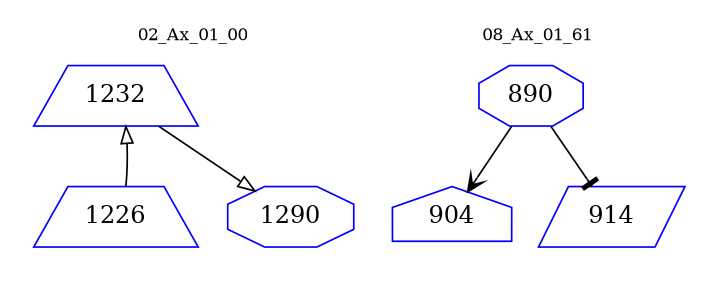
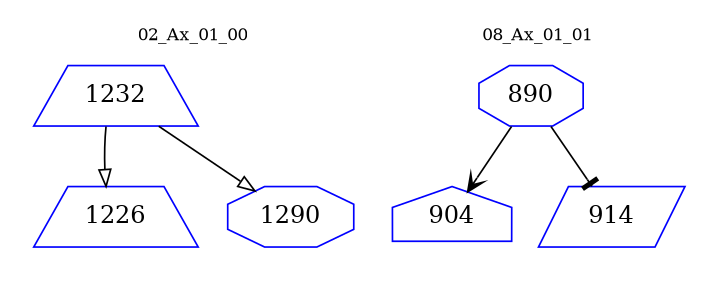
(538, 36) -> (538, 36)
(127, 165) -> (105, 148)
